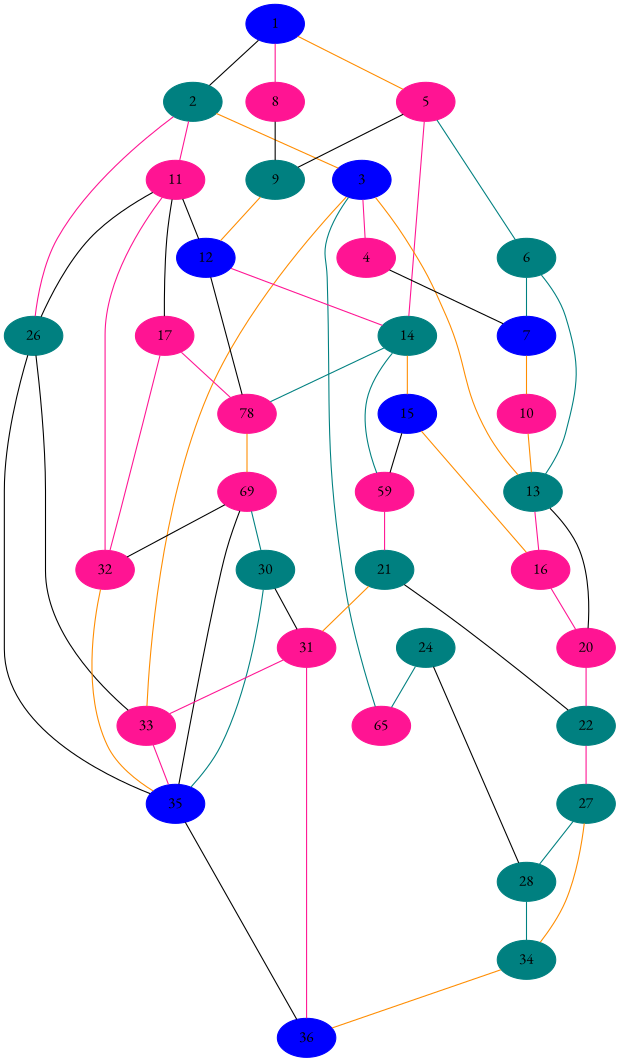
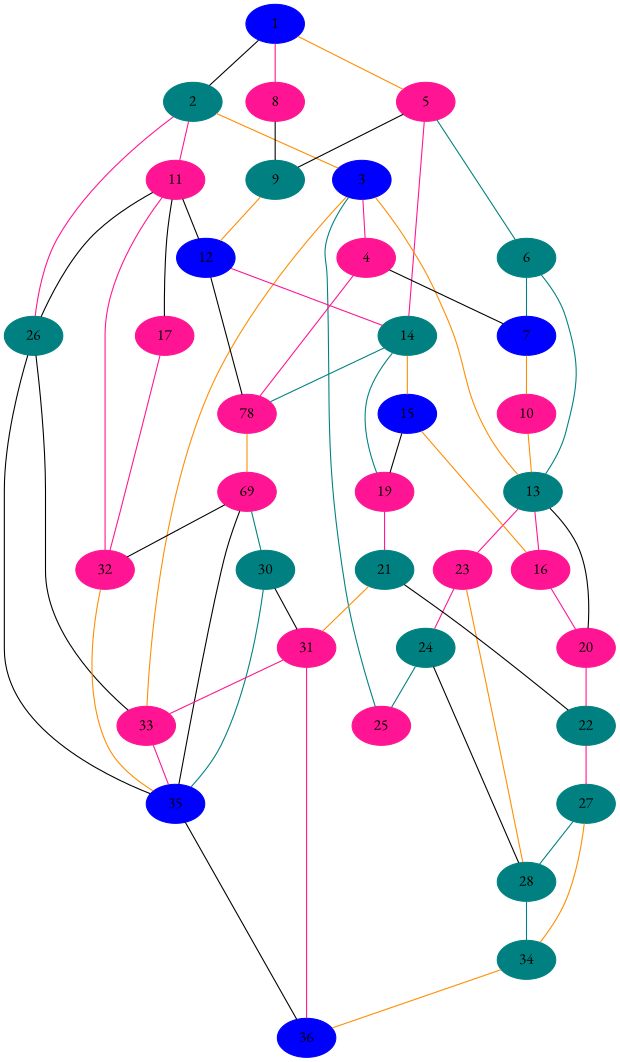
(206, 375) -> (307, 336)
(385, 492) -> (385, 492)
none -> (463, 570)
(381, 726) -> (381, 726)
